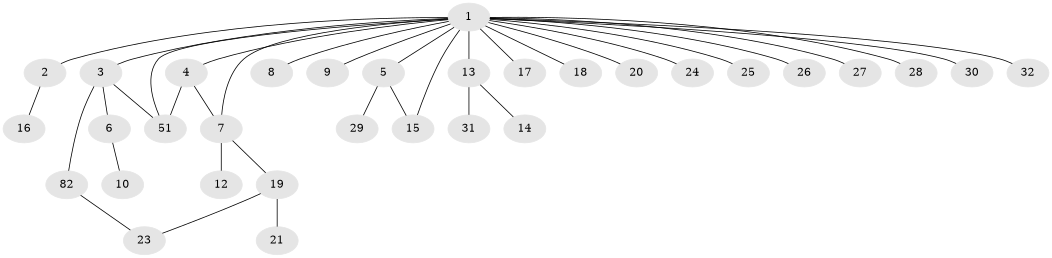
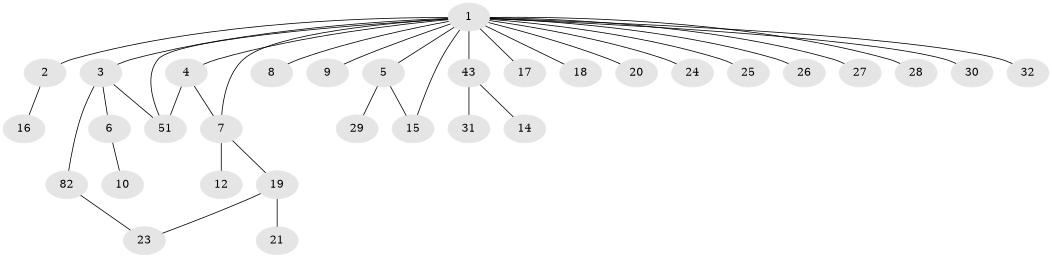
(469, 73) -> (469, 73)
